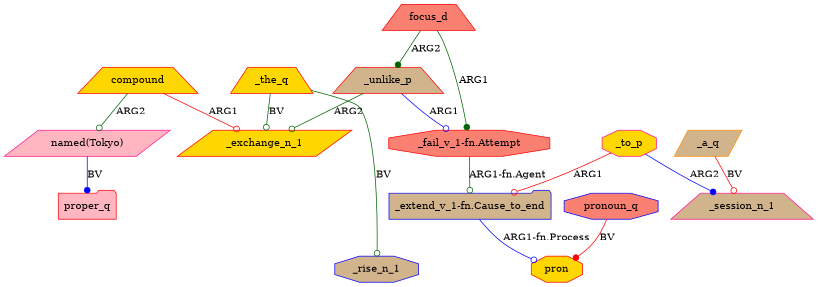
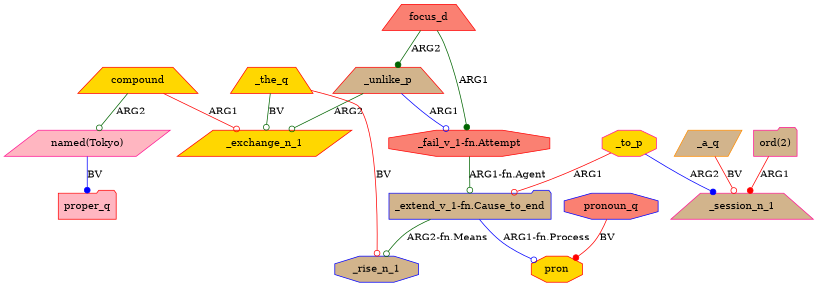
none -> (775, 143)
(373, 152) -> (373, 152)
none -> (407, 232)
